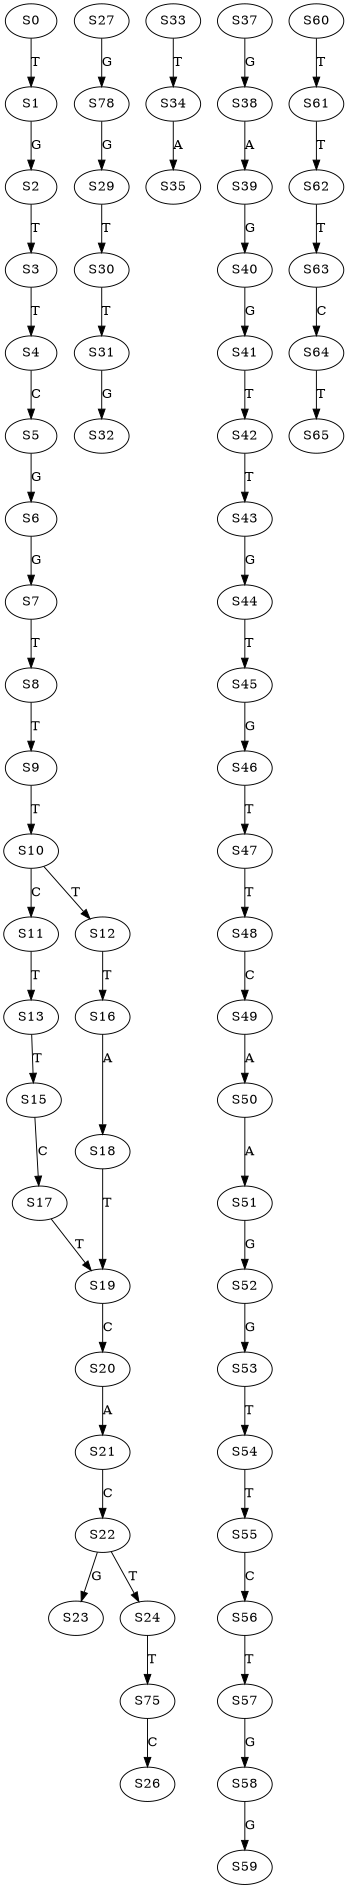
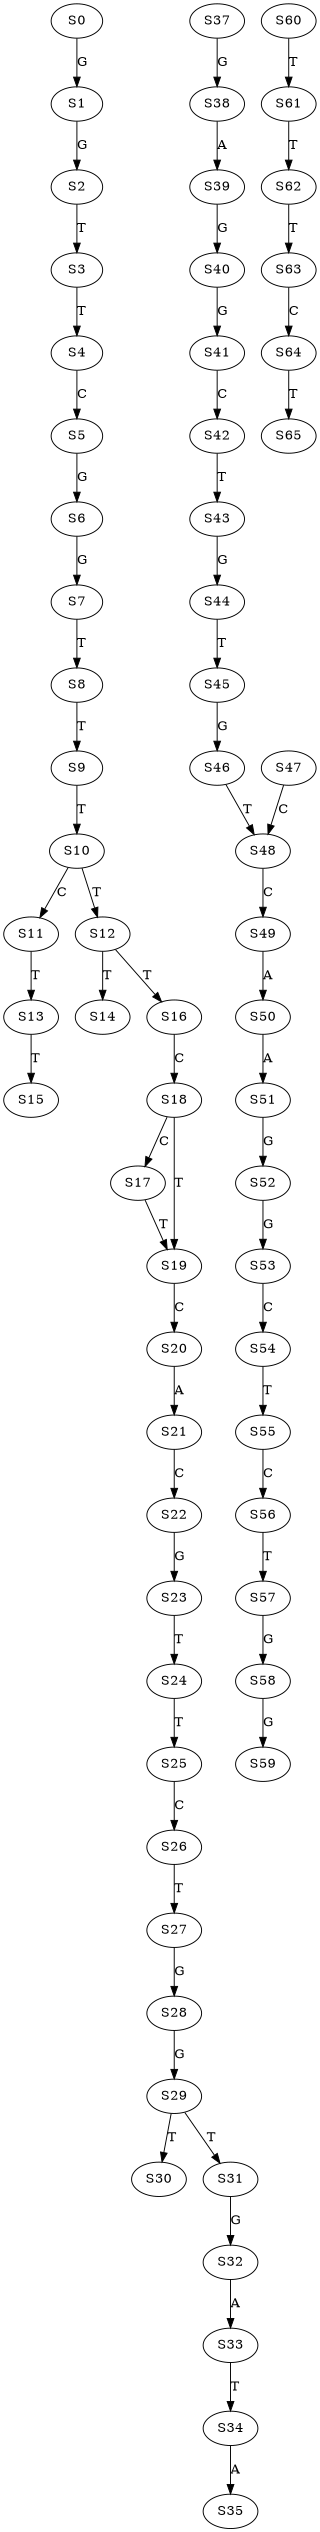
(36, 62) -> (83, 62)
(102, 104) -> (174, 2013)
(102, 307) -> (200, 2134)
(250, 395) -> (222, 395)
(245, 805) -> (238, 805)
(250, 893) -> (283, 810)
none -> (103, 1017)
(107, 1059) -> (179, 1059)
(37, 1147) -> (158, 1137)
(250, 1411) -> (268, 1308)
(123, 1572) -> (174, 1635)
(148, 1701) -> (174, 1764)
none -> (174, 1884)
none -> (231, 2299)
